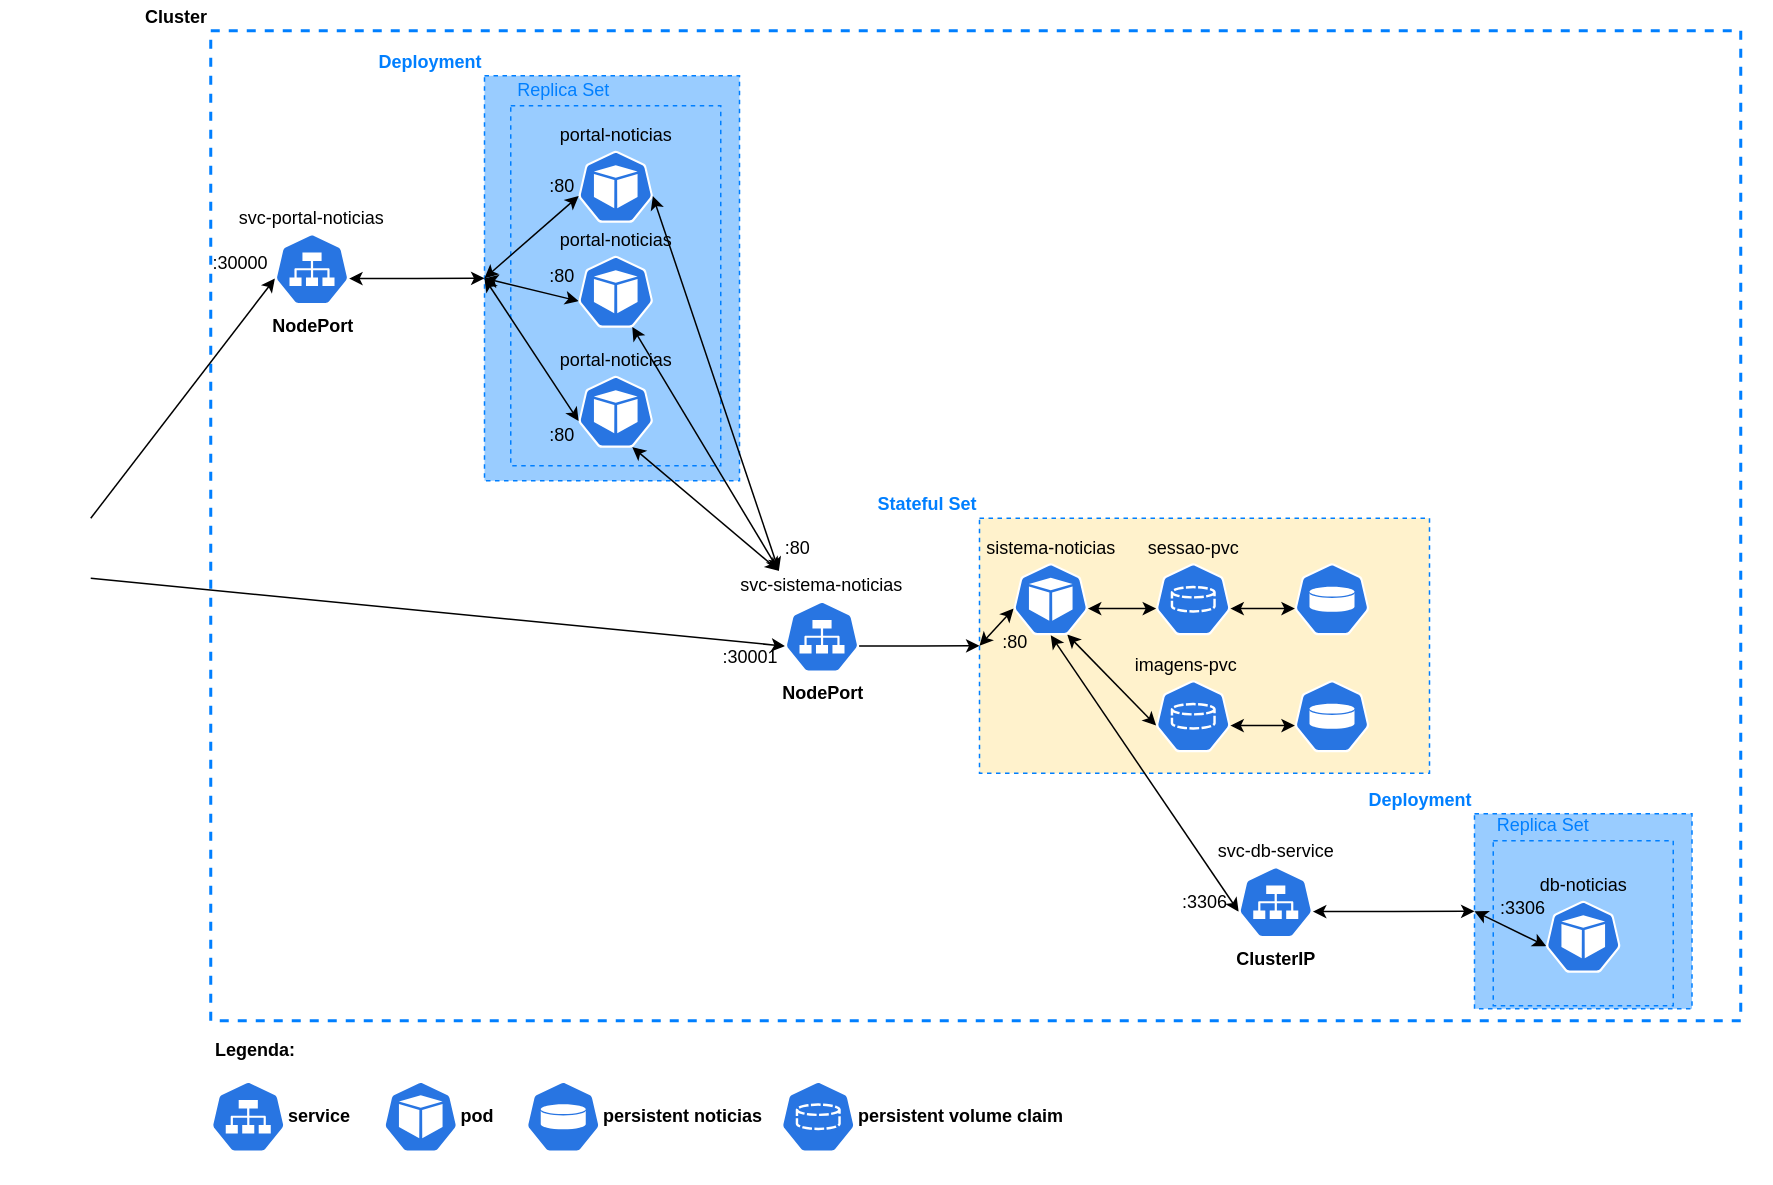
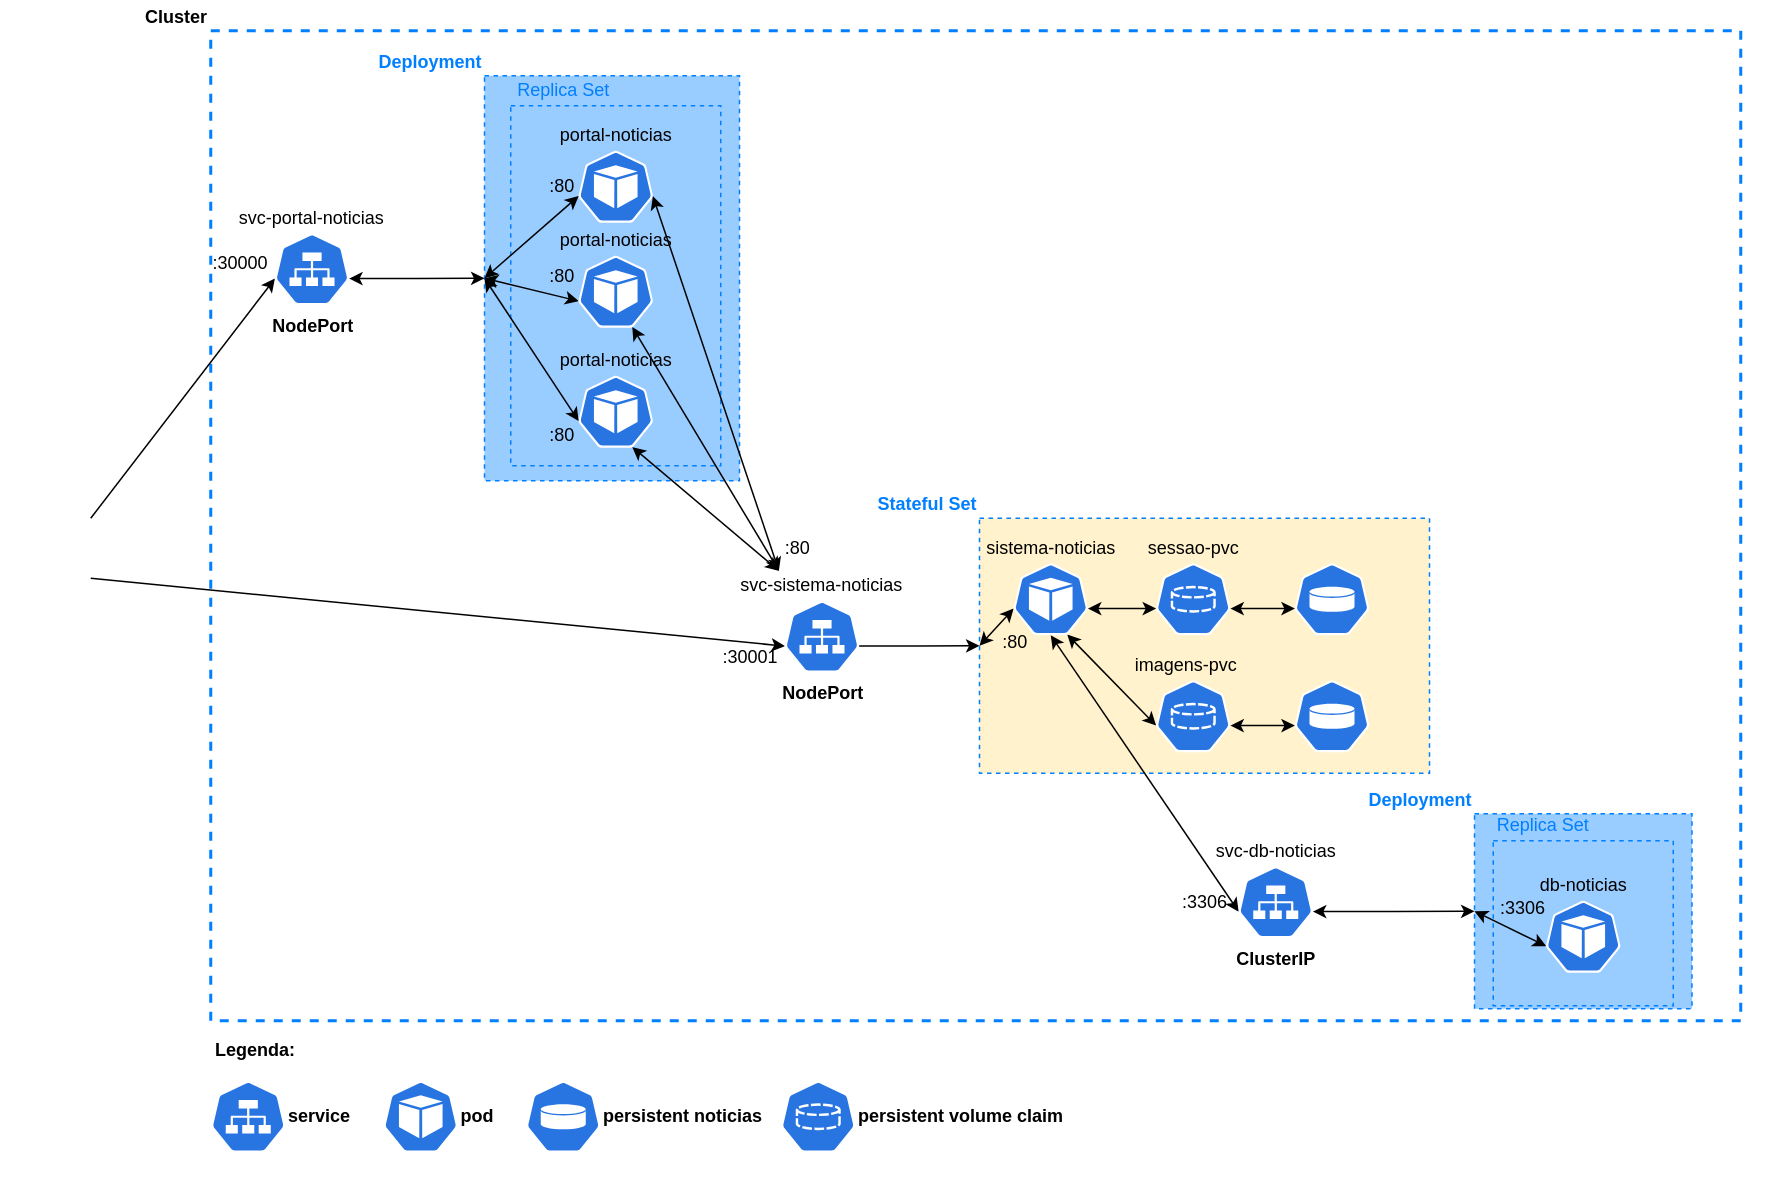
(1277, 851) -> (1277, 851)
